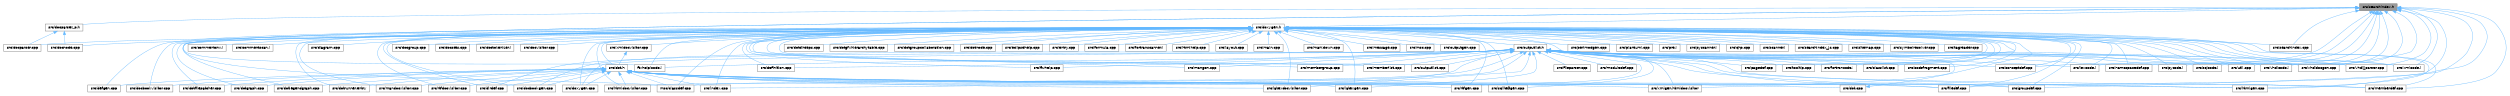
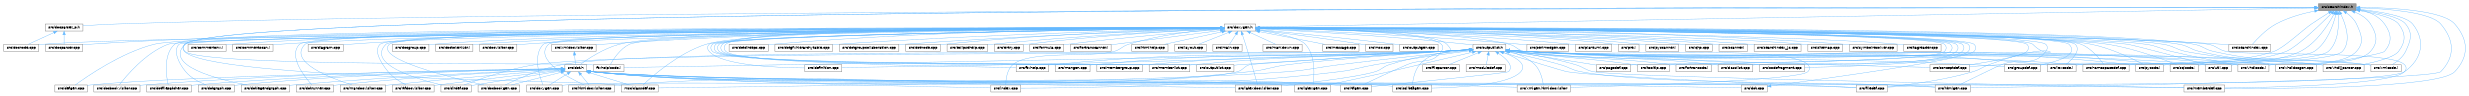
(453, 48) -> none
(1320, 83) -> none
(349, 88) -> (315, 88)
